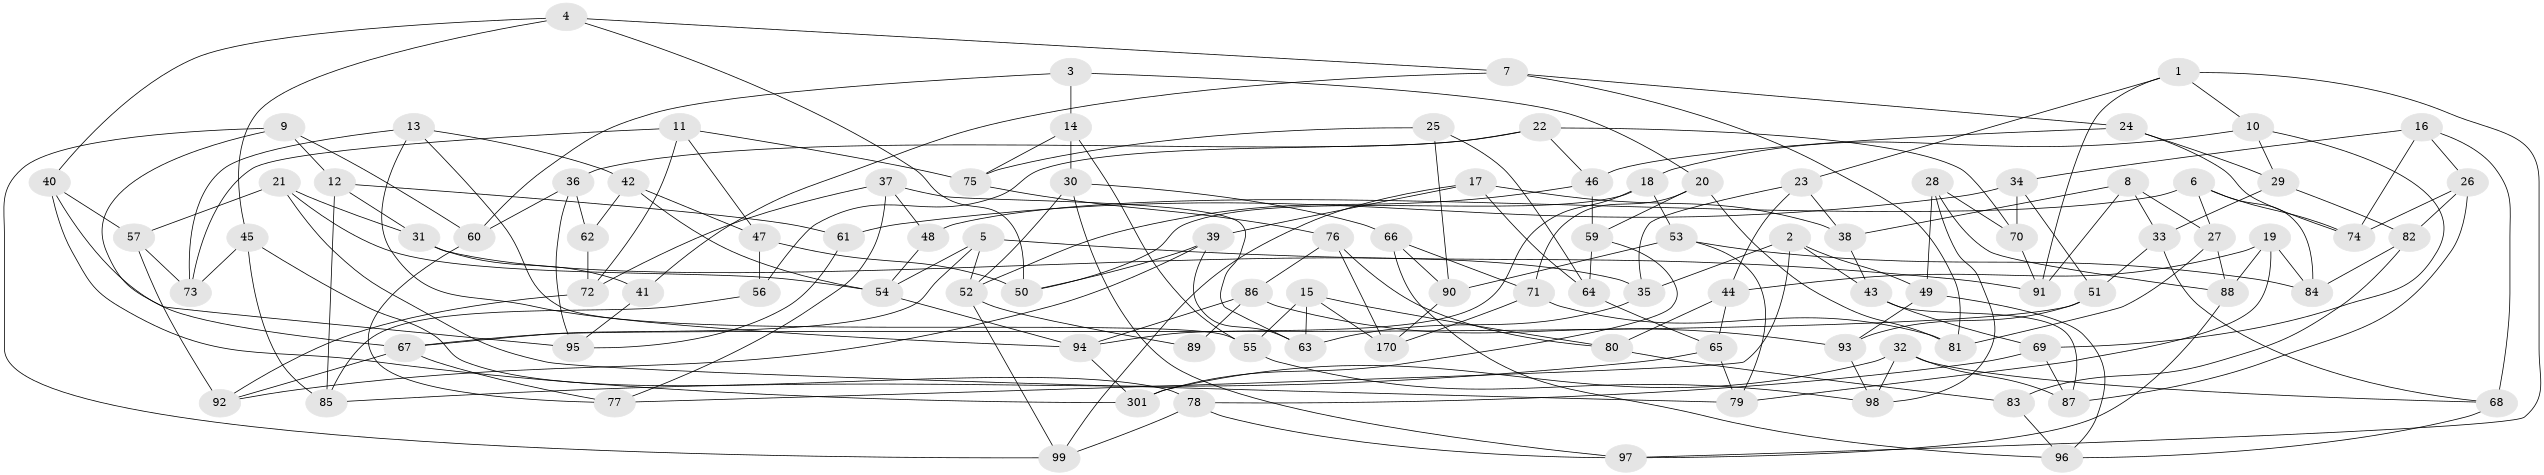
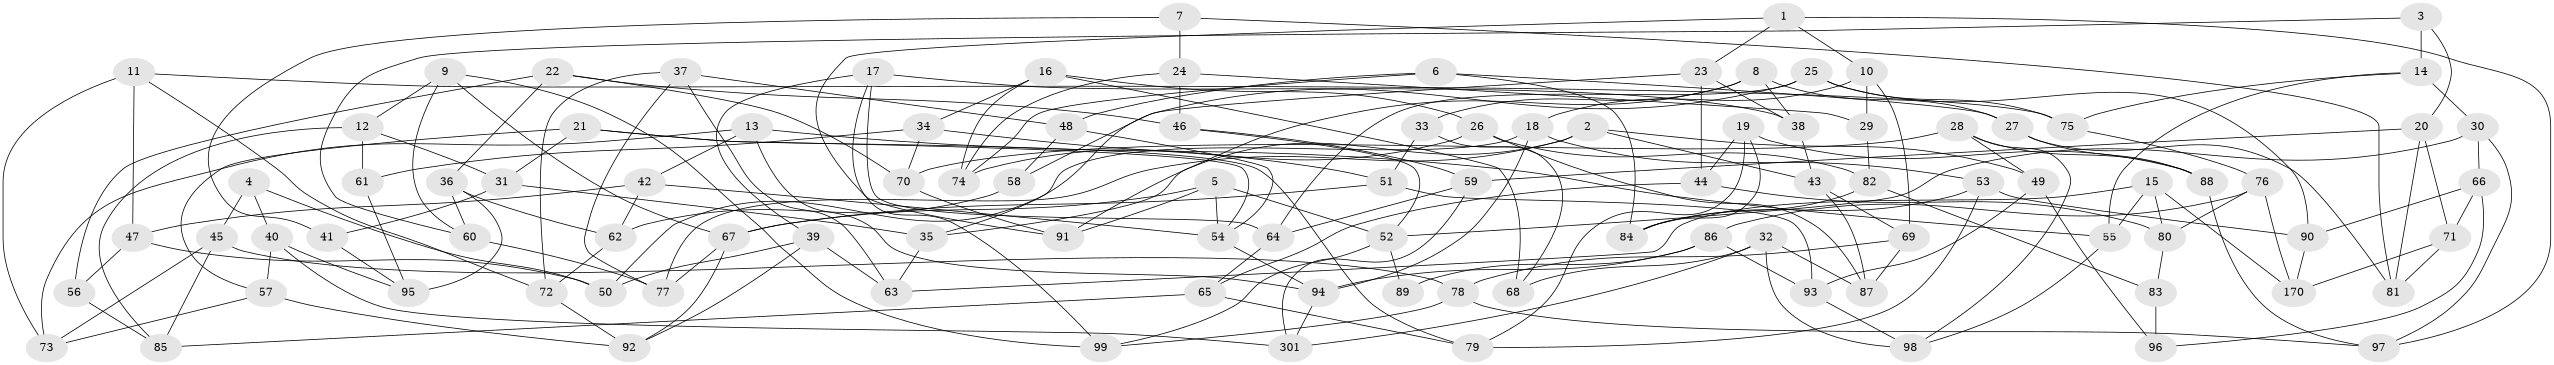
(1037, 44) -> none
none -> (1014, 182)
(2219, 210) -> none
(2283, 447) -> none
